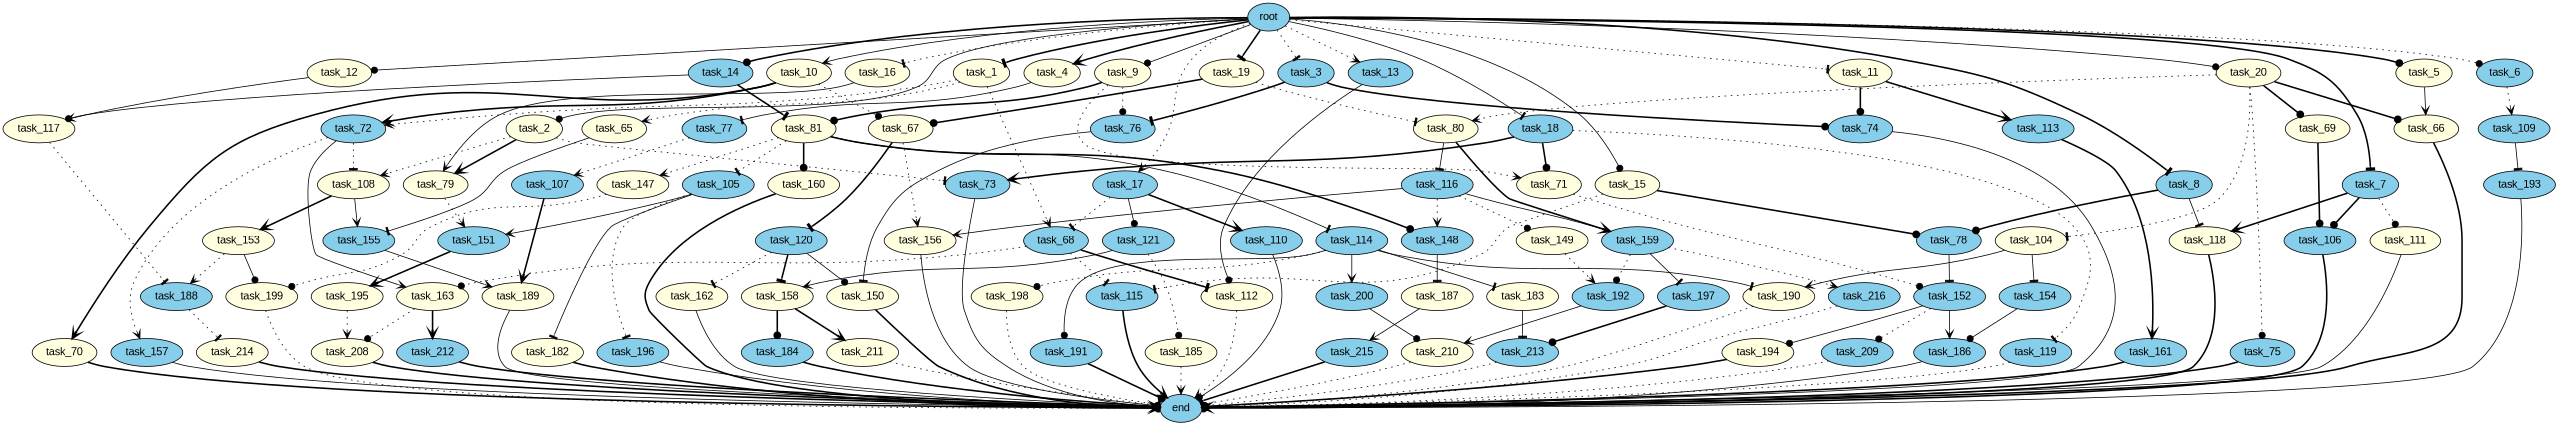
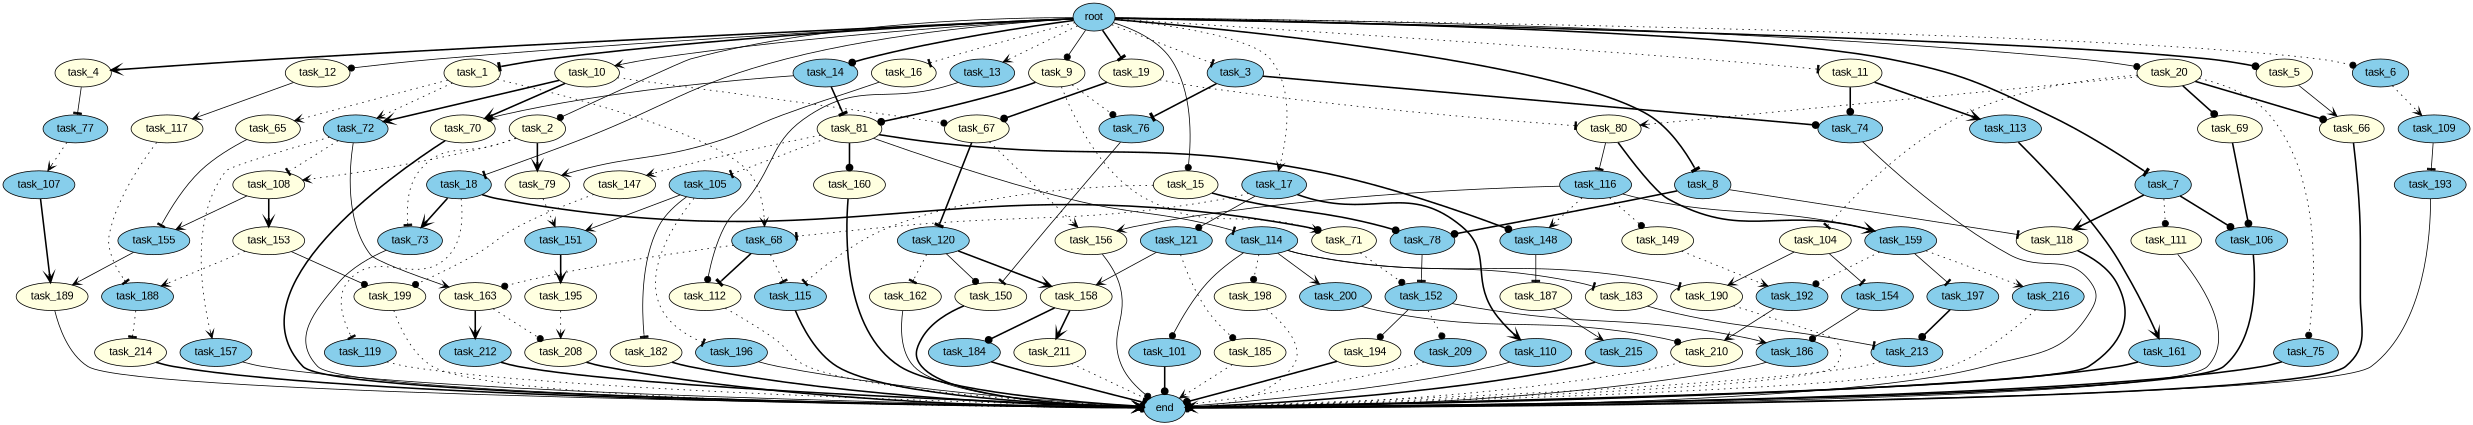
(379, 90) -> (642, 91)
(784, 268) -> (1001, 267)
(1066, 352) -> (1165, 352)
